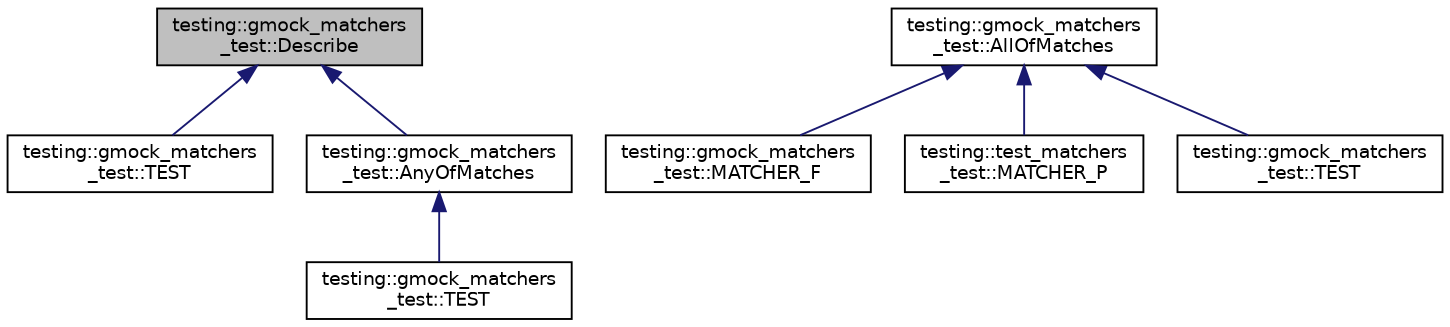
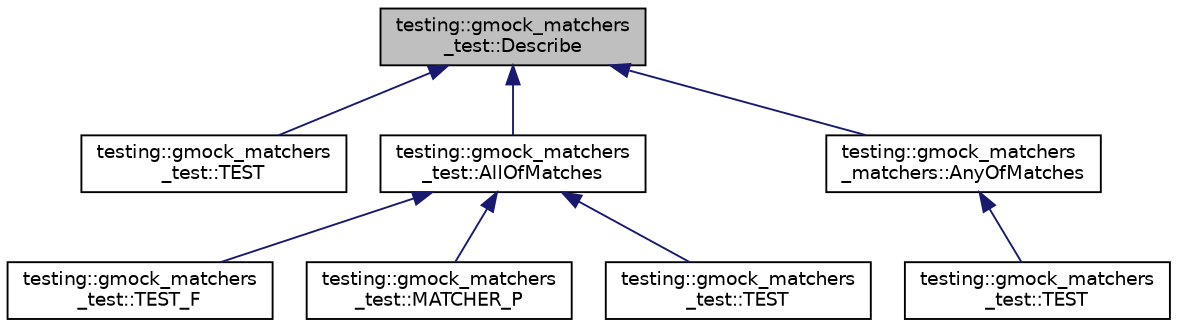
none -> (513, 110)
(439, 164) -> (964, 164)
(738, 164) -> (140, 291)
(1024, 164) -> (439, 291)
